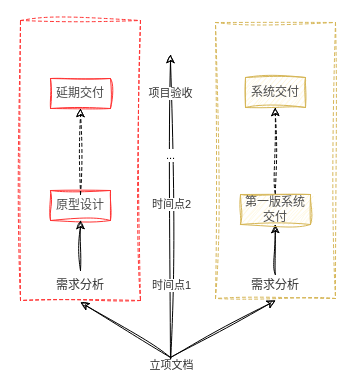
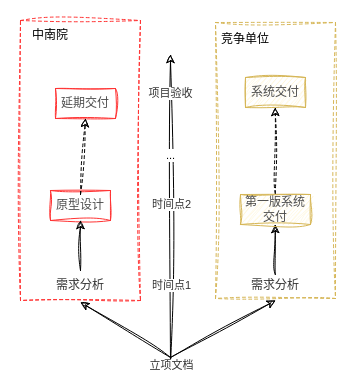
none -> (51, 36)
none -> (246, 40)
(81, 94) -> (86, 104)
